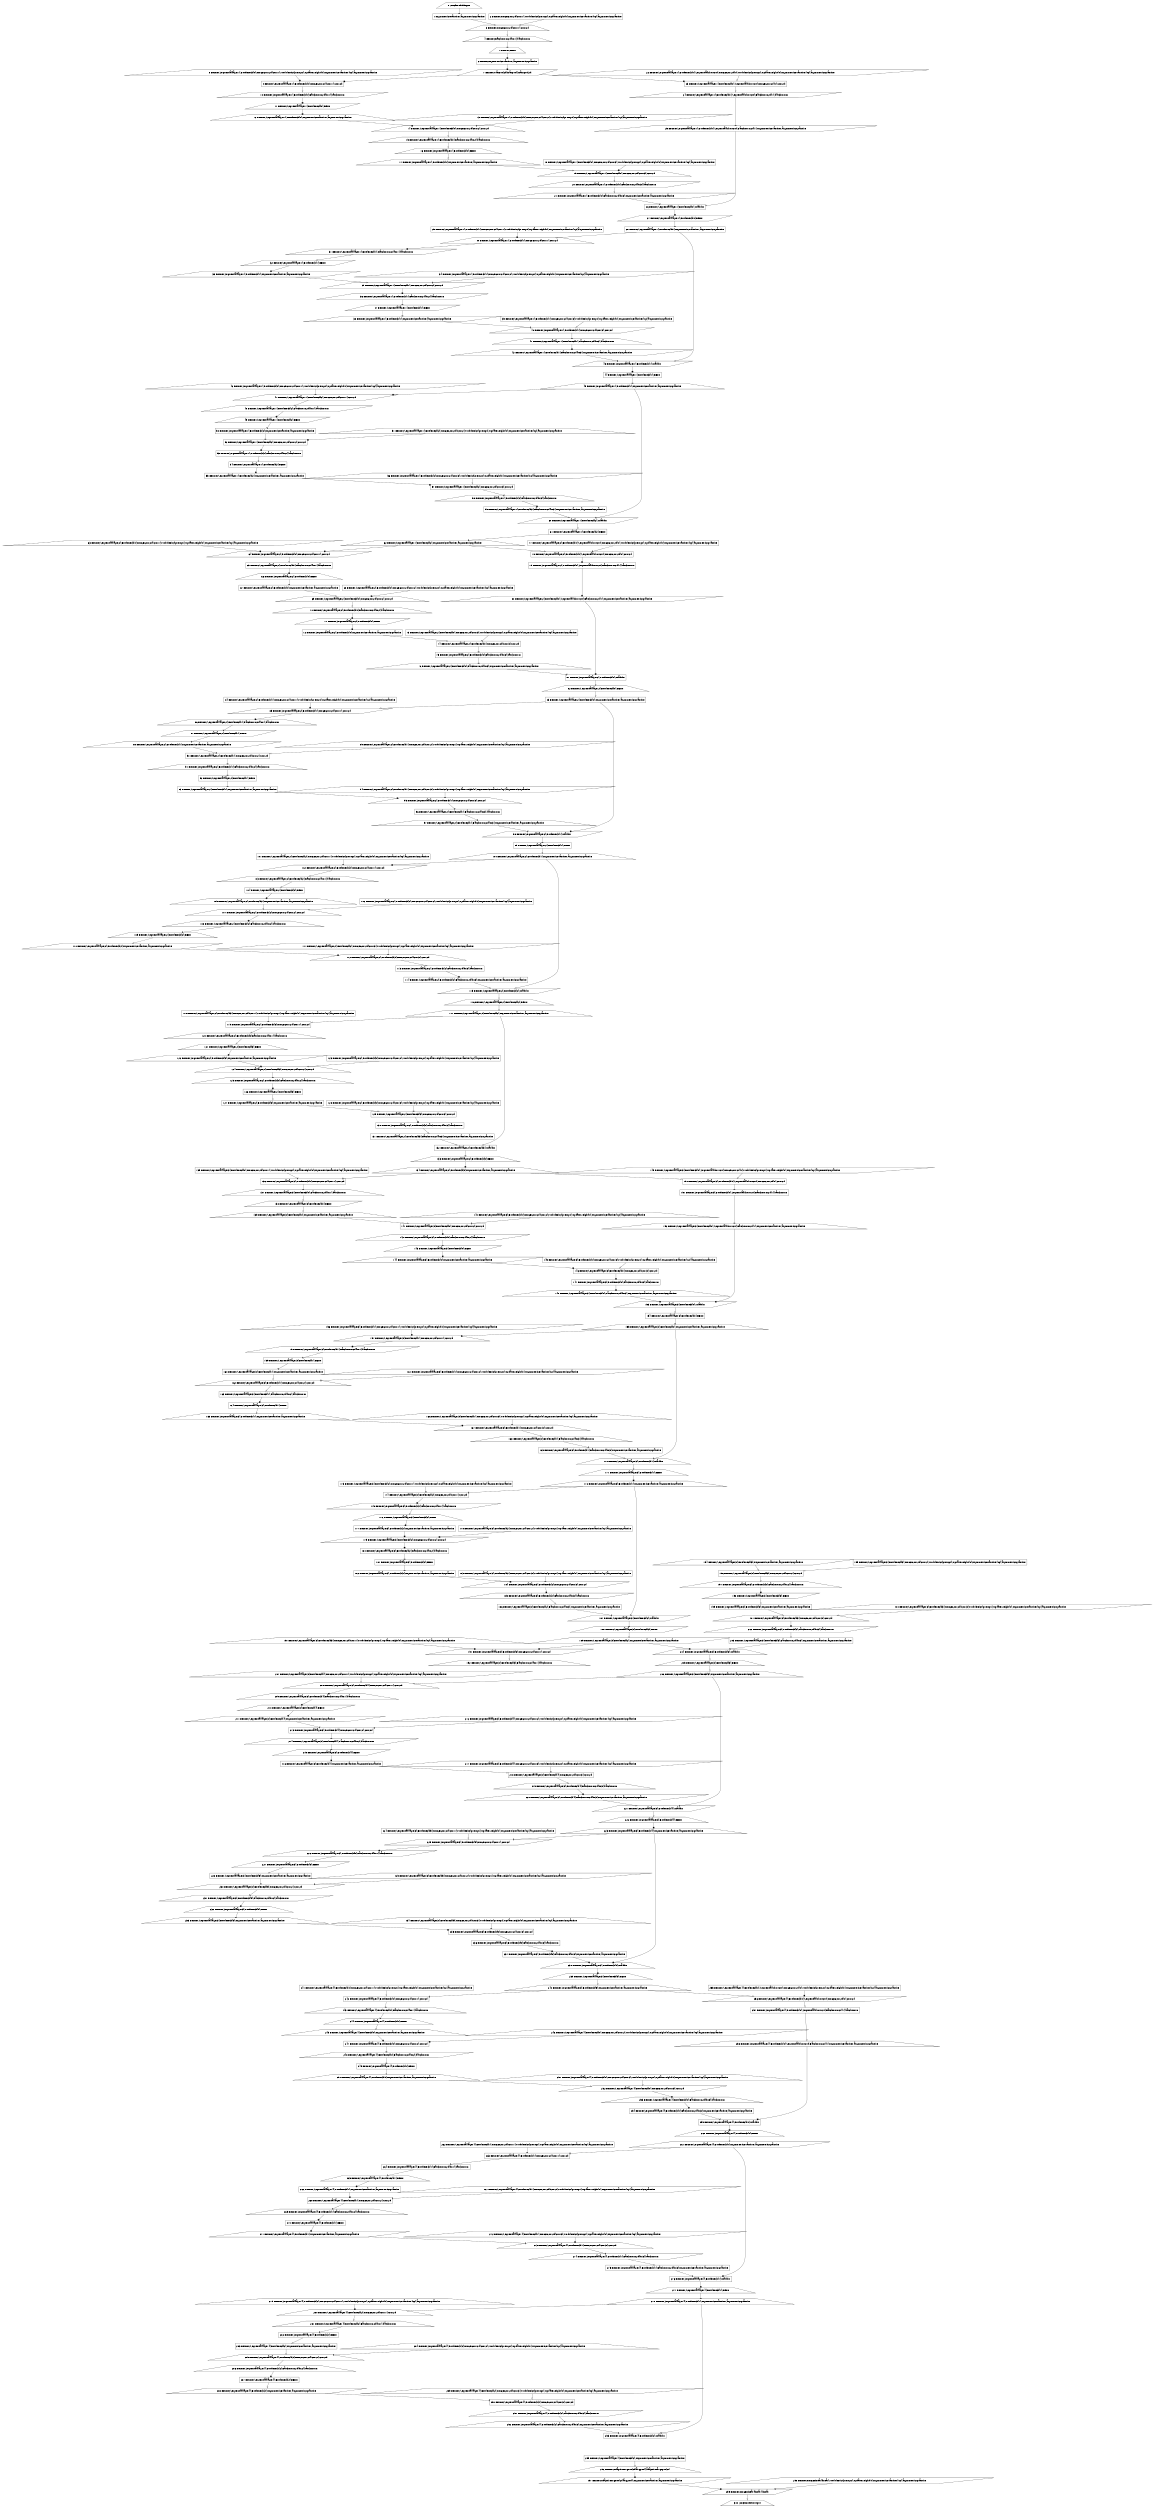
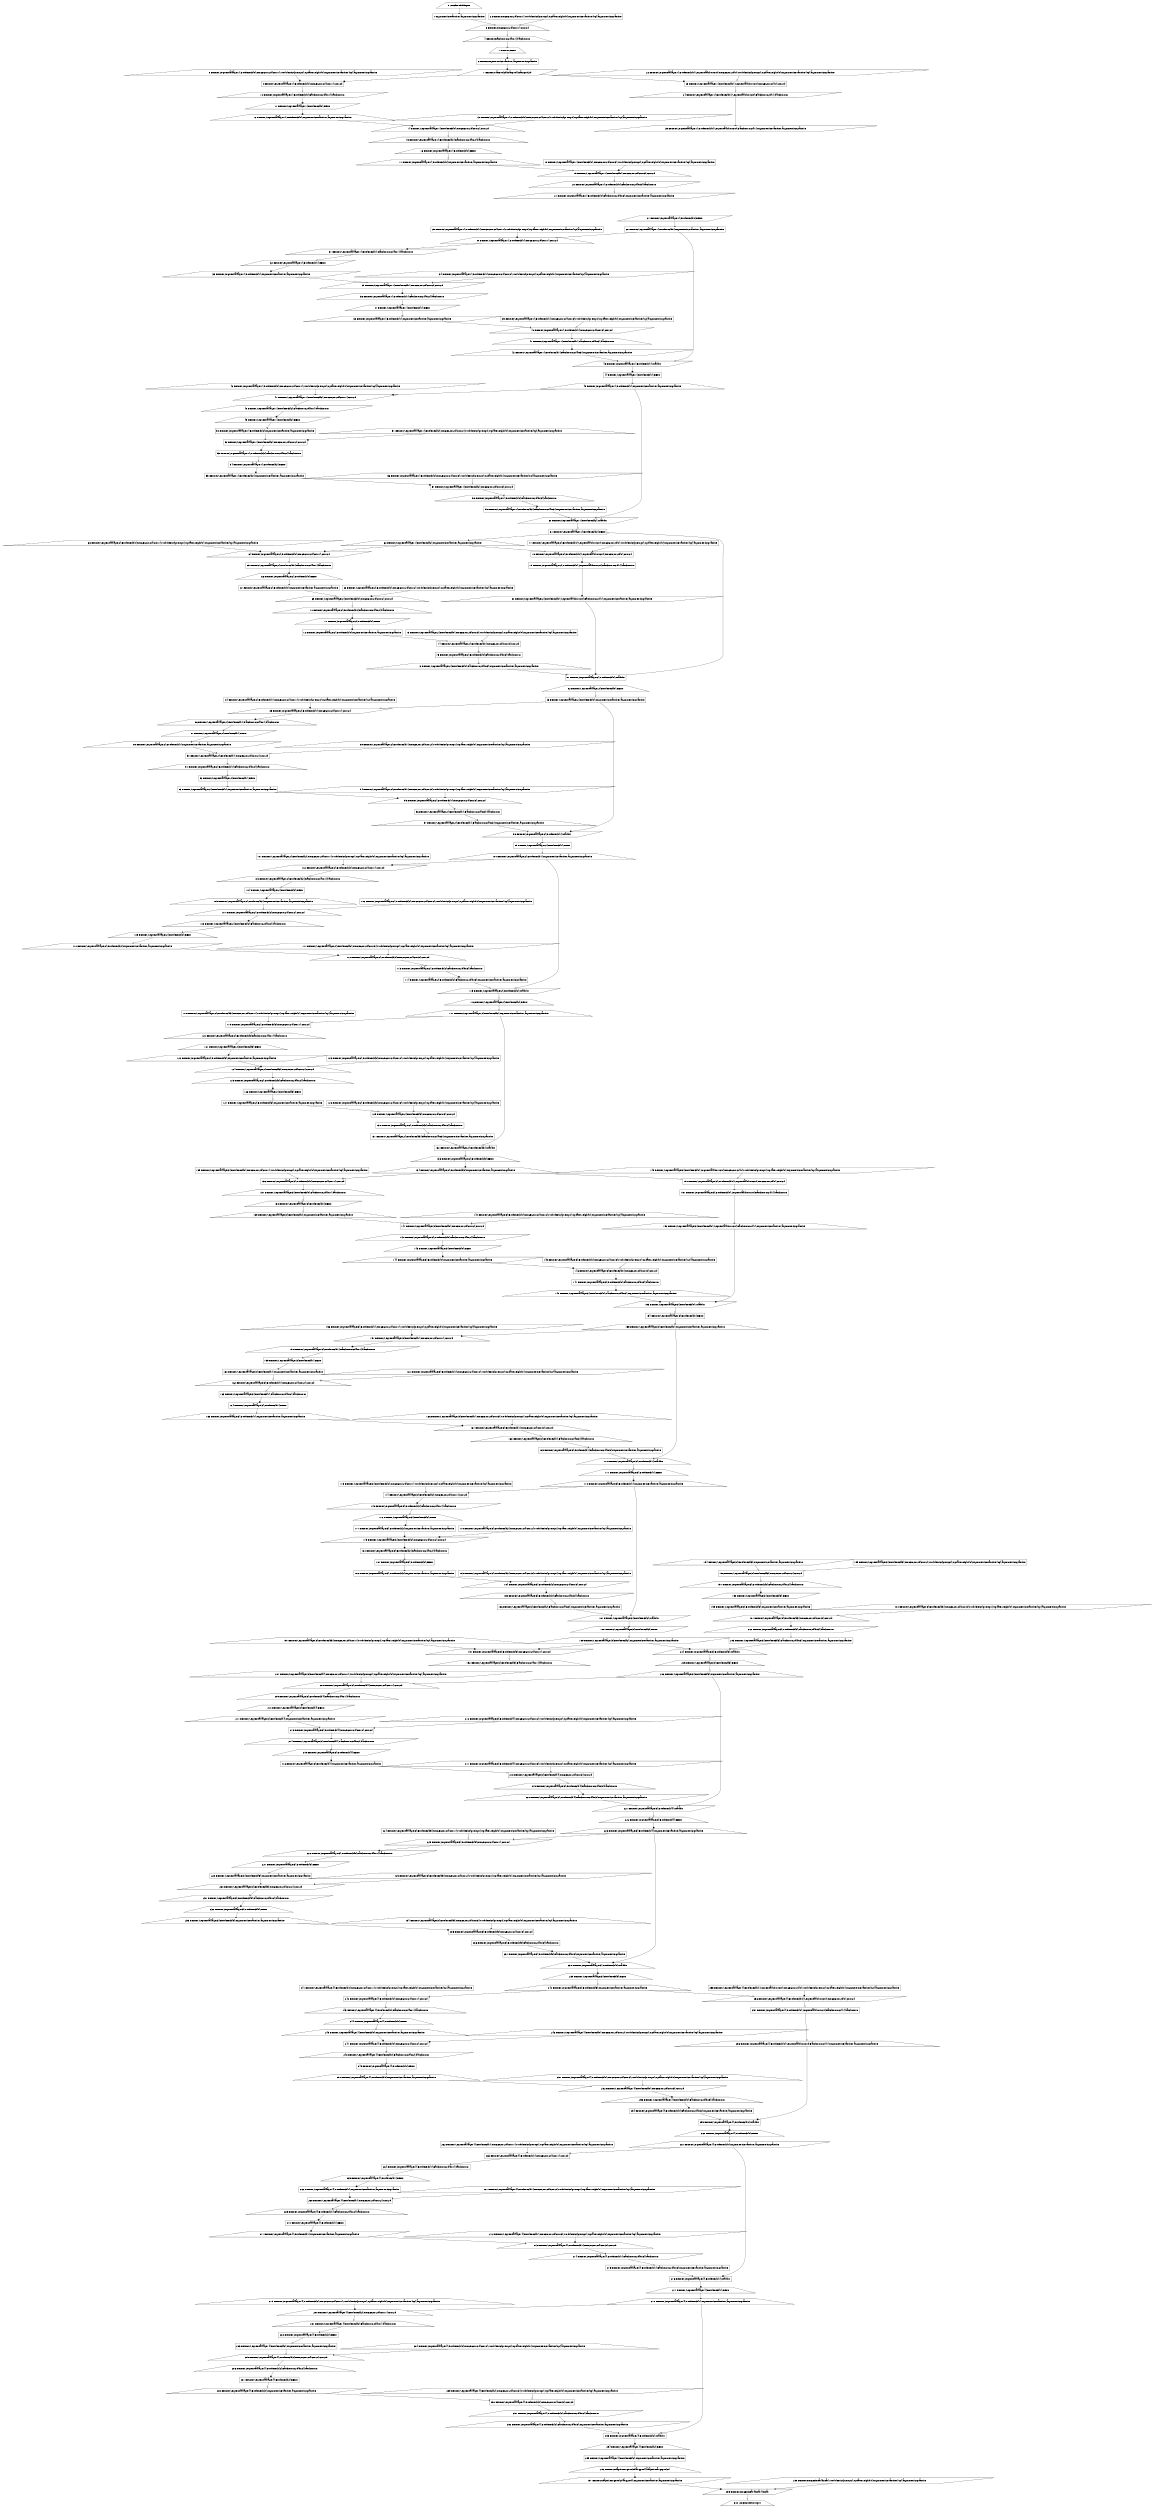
(675, 207) -> none
(596, 682) -> (723, 591)
none -> (635, 2447)
